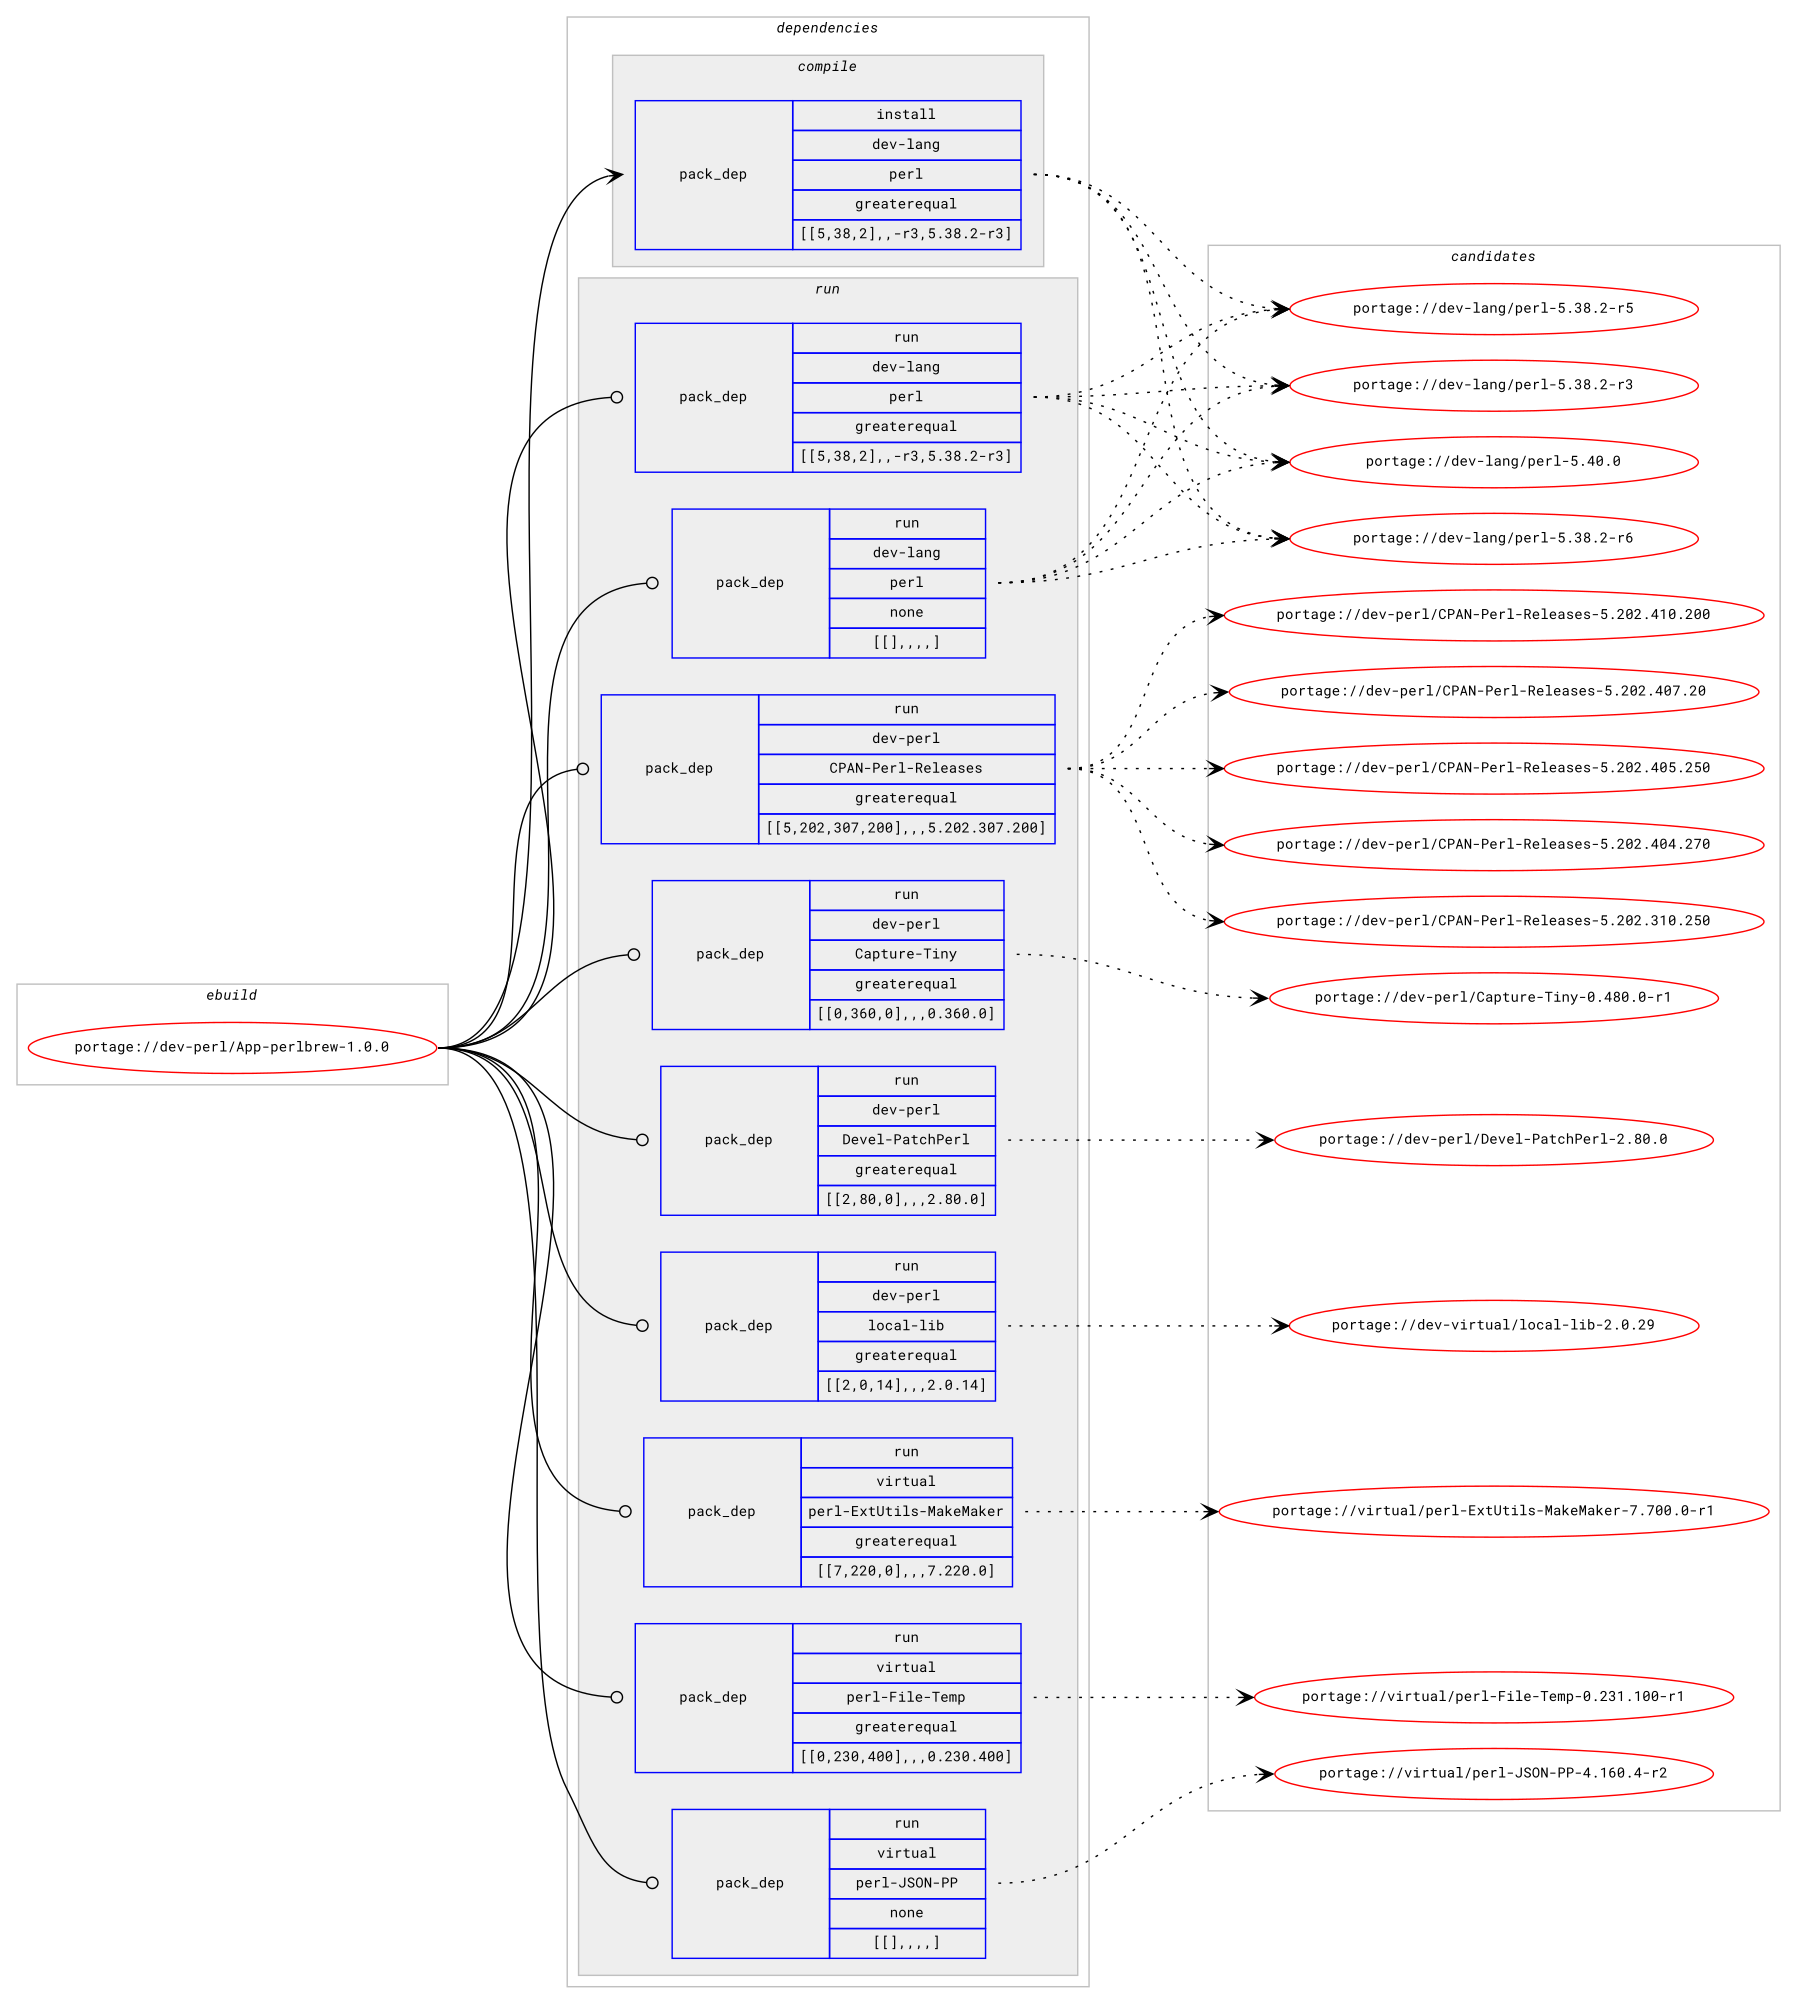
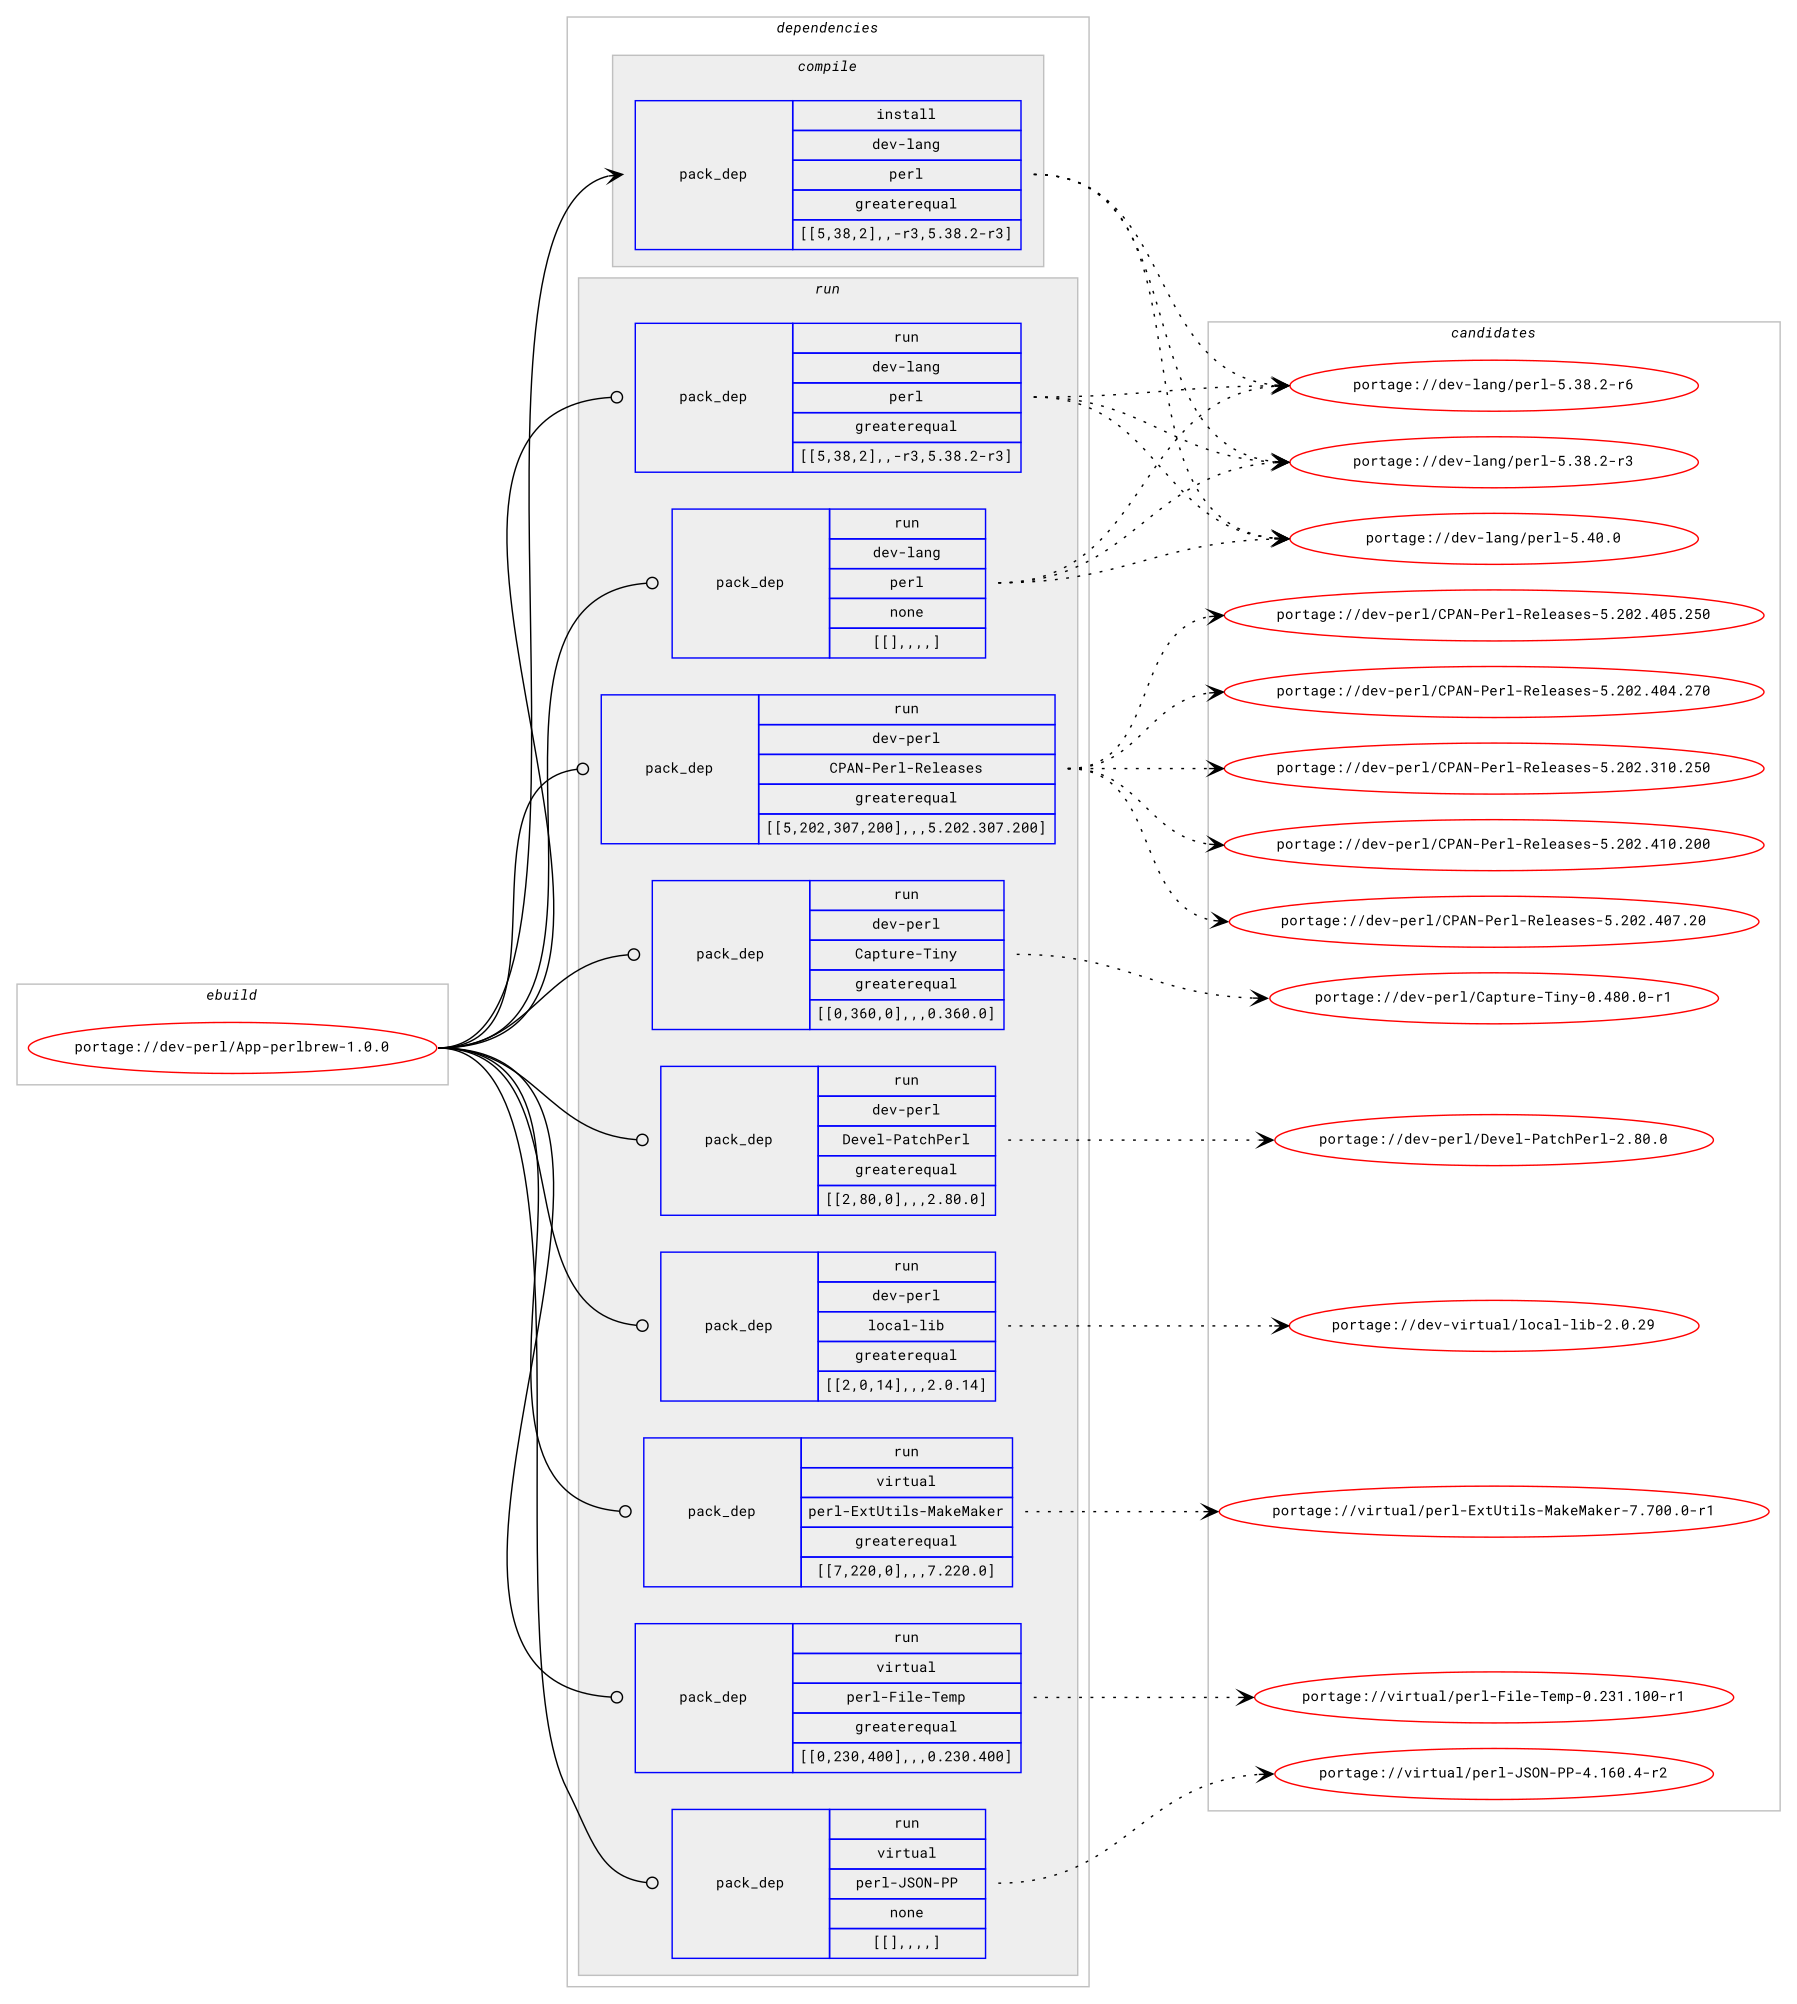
(1494, 309) -> none
